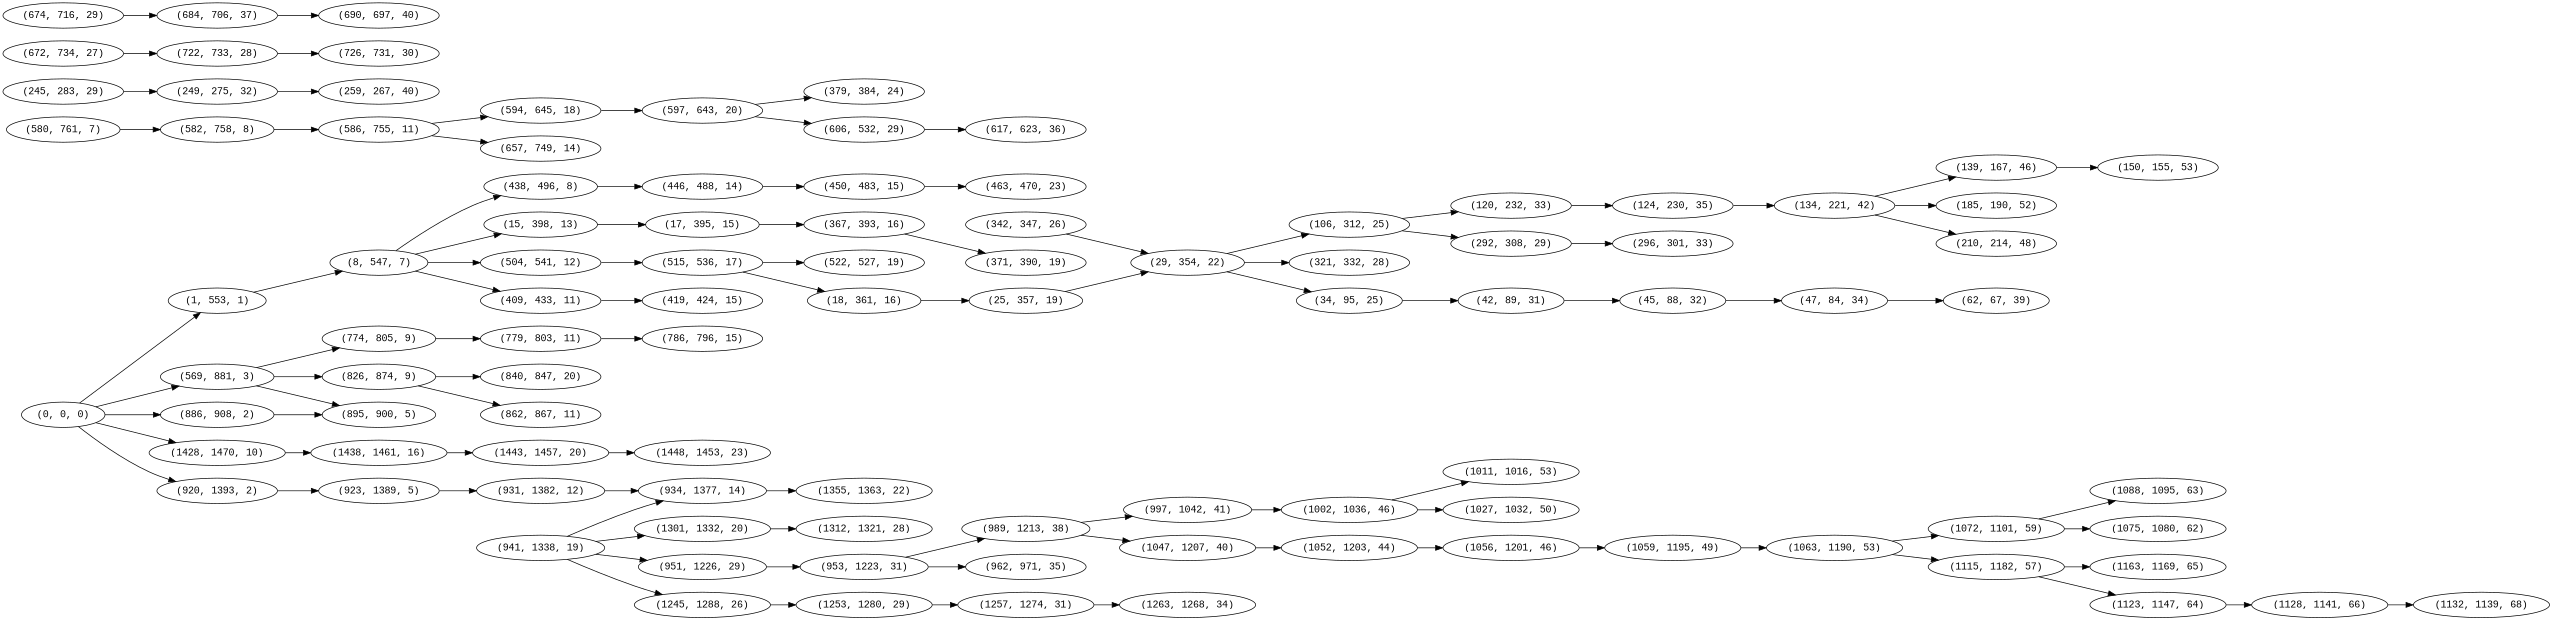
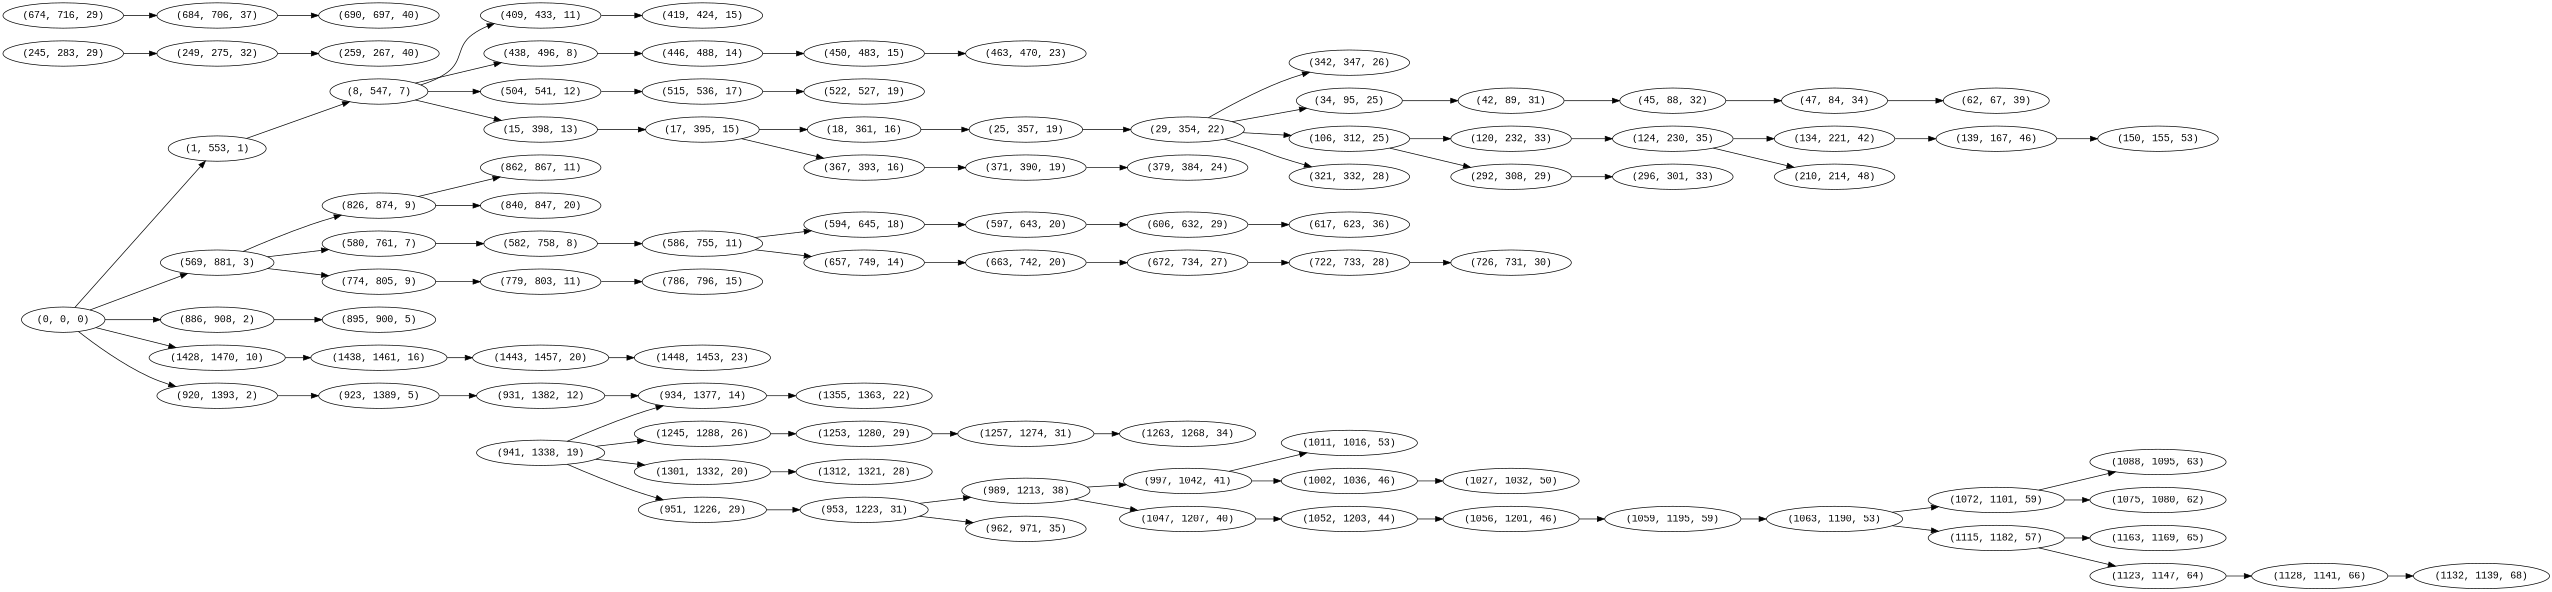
(780, 101) -> (1103, 168)
(864, 130) -> (1188, 225)
(1996, 206) -> none
(1912, 224) -> (1750, 157)
(1104, 243) -> (1254, 93)
none -> (1026, 263)
(780, 281) -> (780, 130)
(294, 395) -> (294, 254)
(1427, 492) -> (1265, 463)
(1673, 548) -> (1673, 519)
